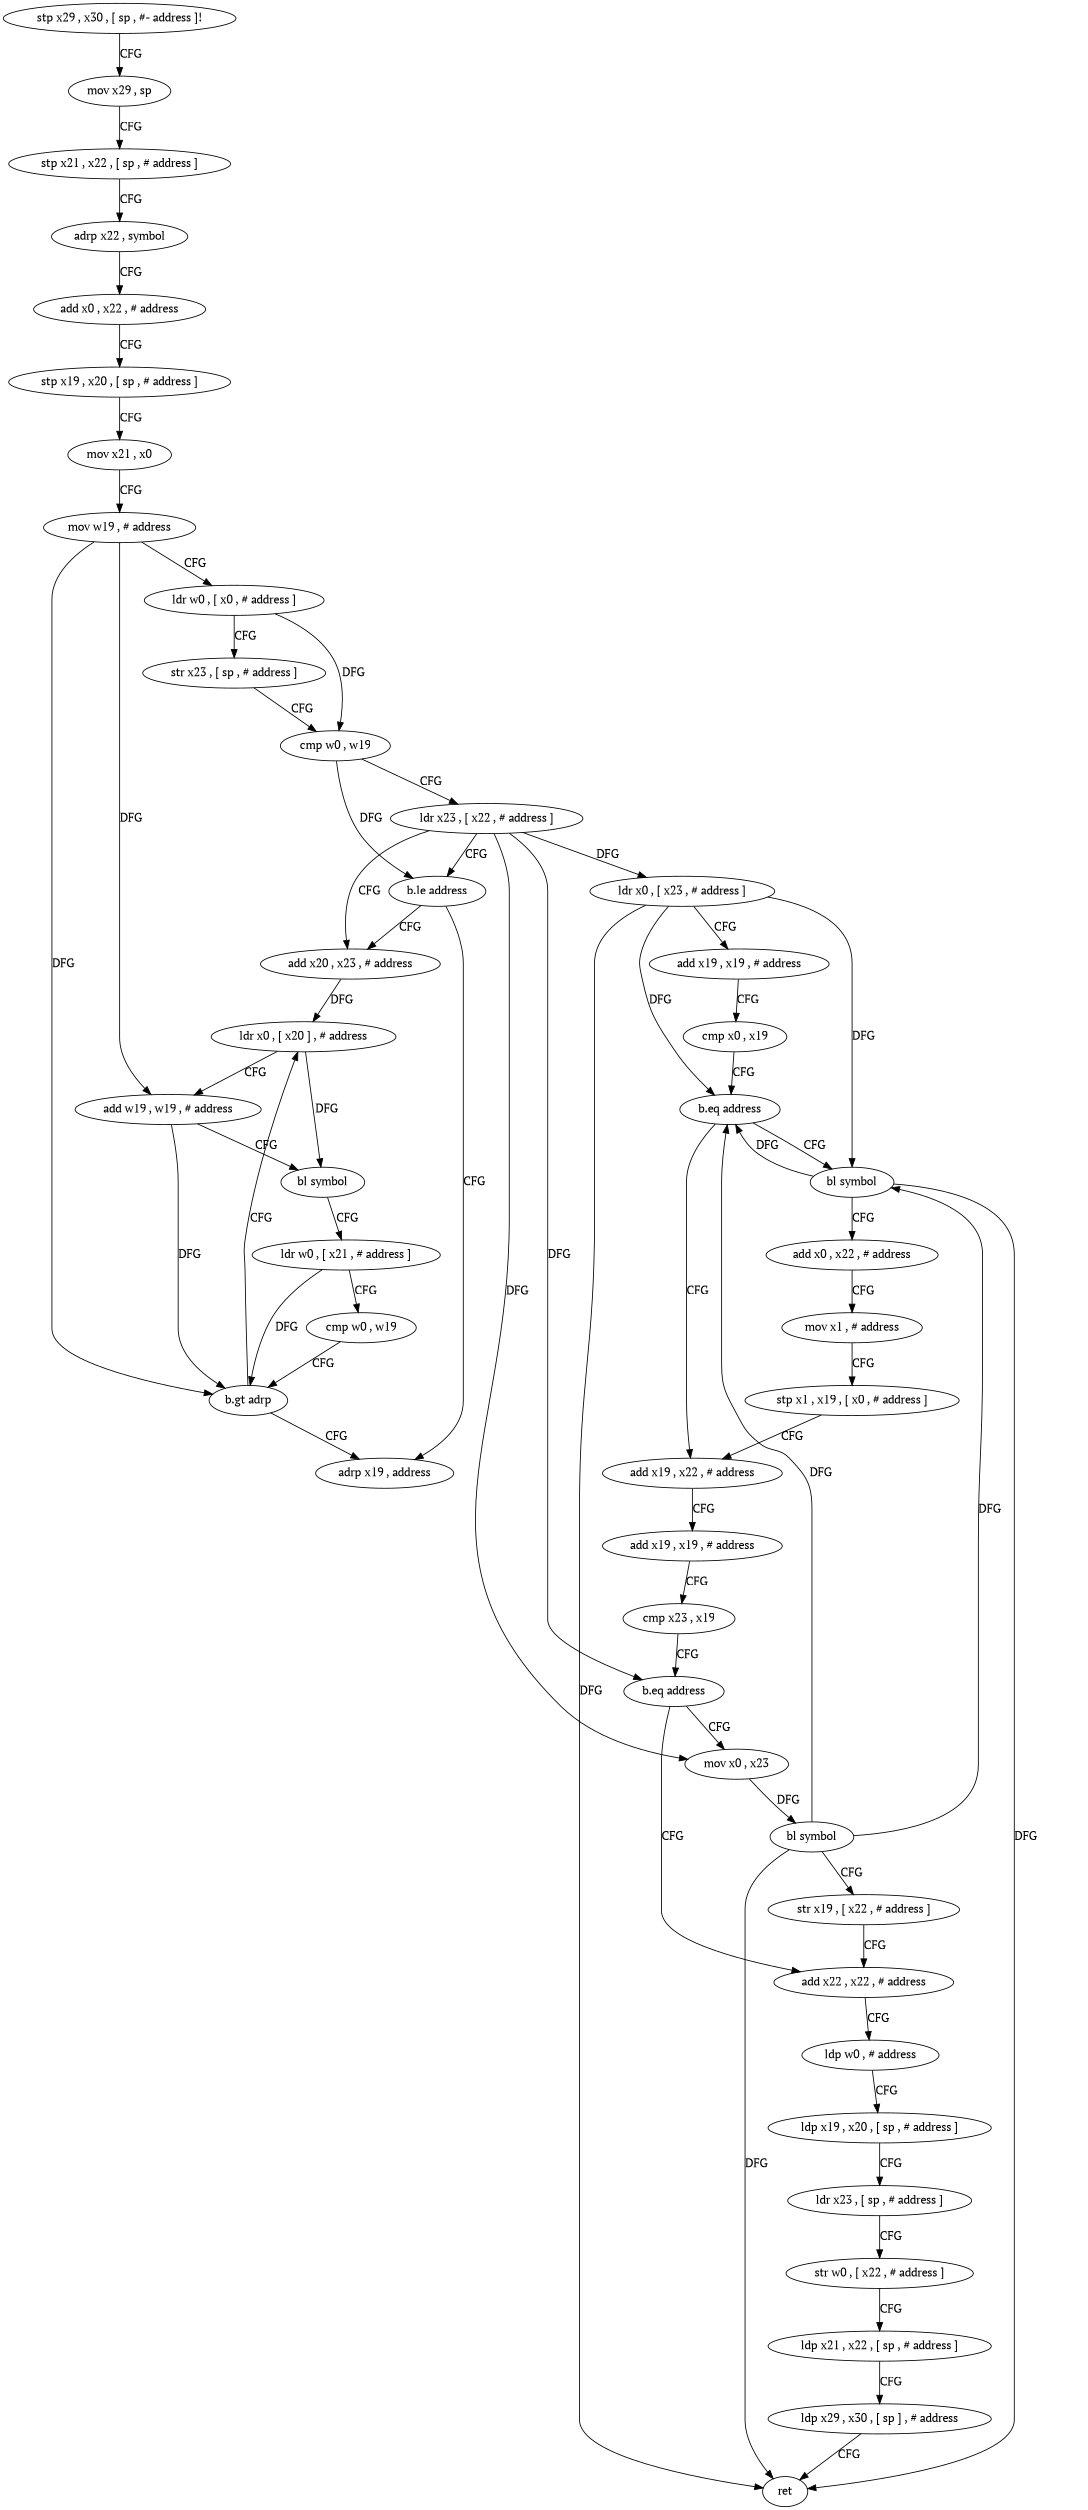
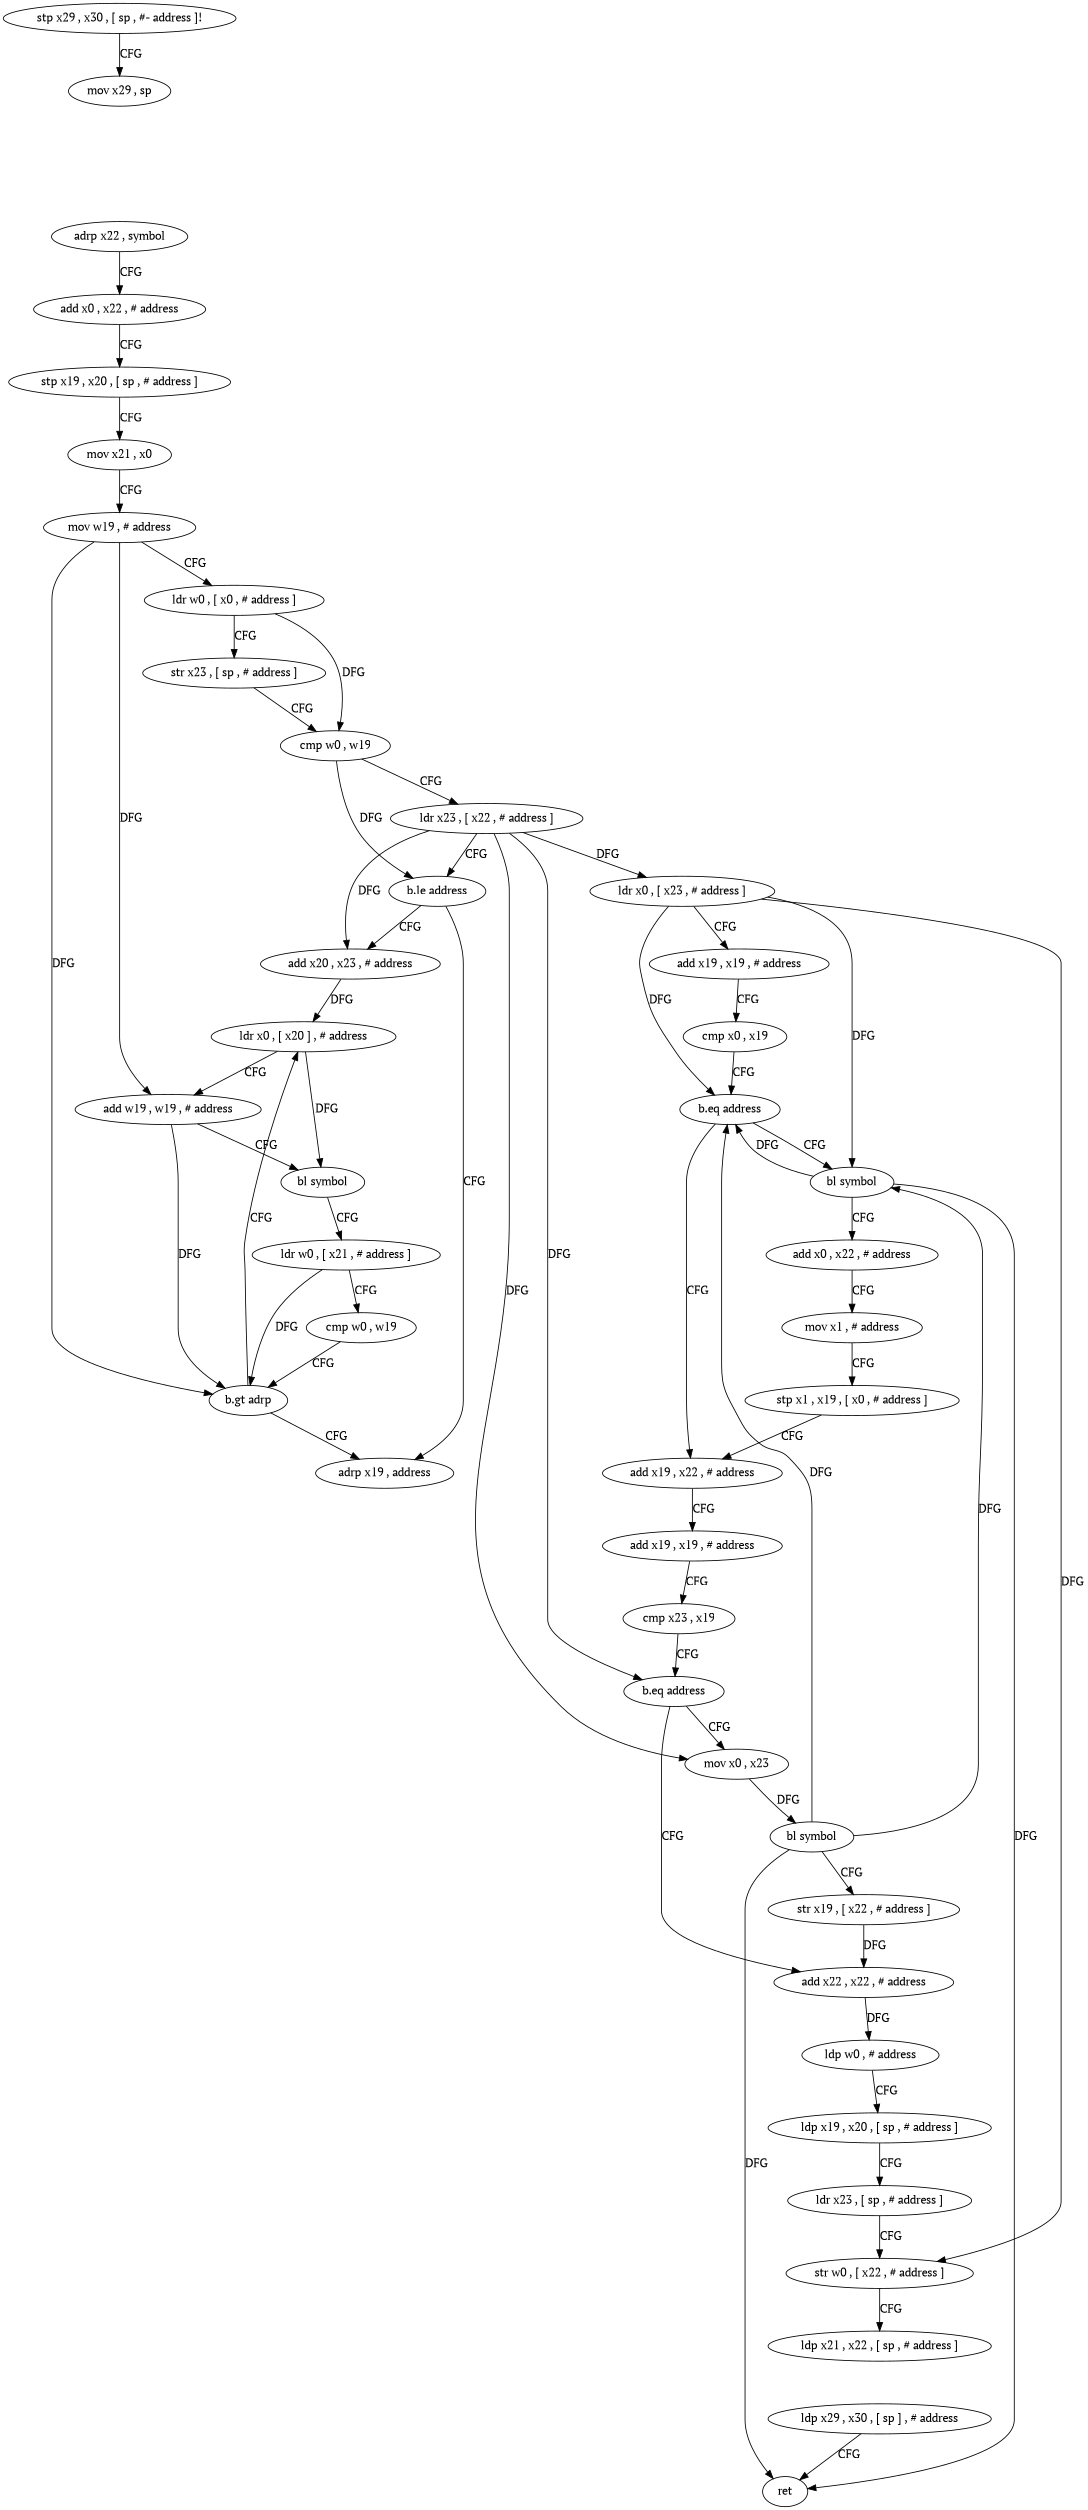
(120, 164) -> none
(370, 891) -> (370, 891)
(580, 1748) -> (1061, 1494)
(875, 1946) -> (875, 1946)
(878, 2019) -> (878, 2019)
(880, 2378) -> none
